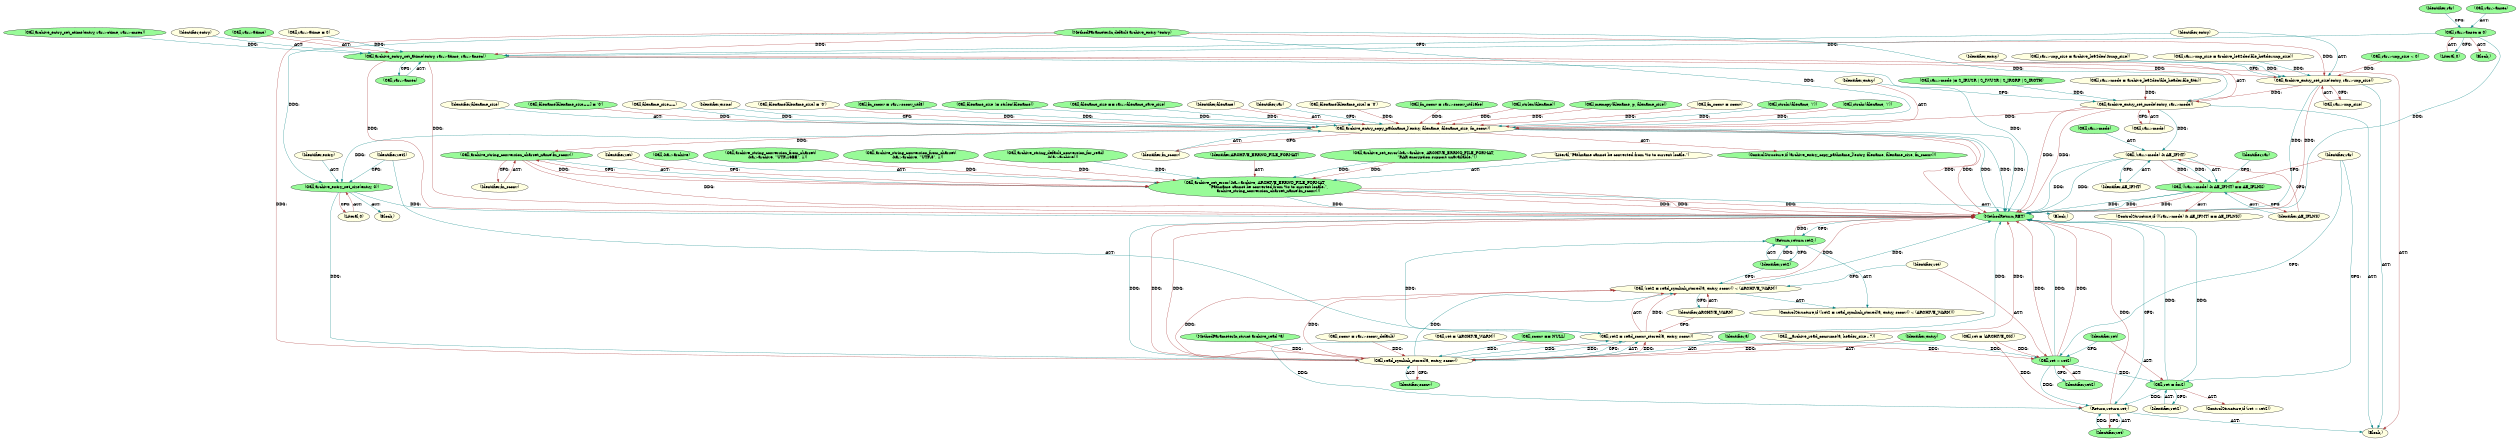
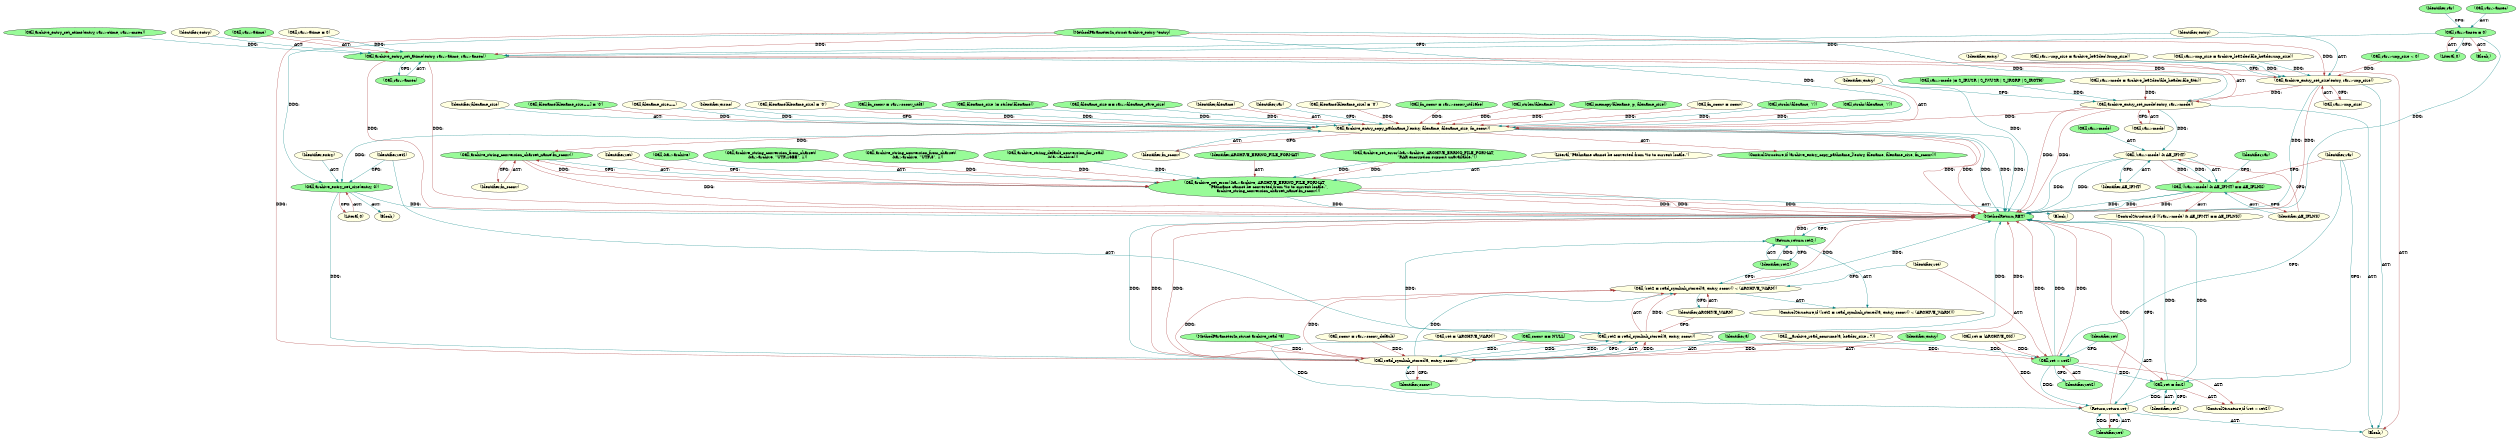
(1122, 33) -> (1122, 33)
(1646, 337) -> (1646, 337)
none -> (2157, 372)
